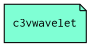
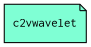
(45, 23) -> (45, 23)
